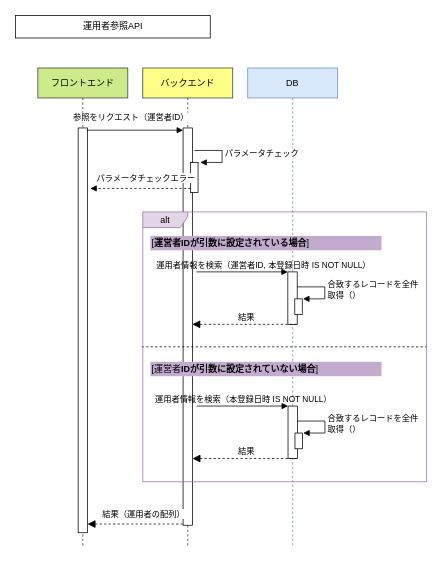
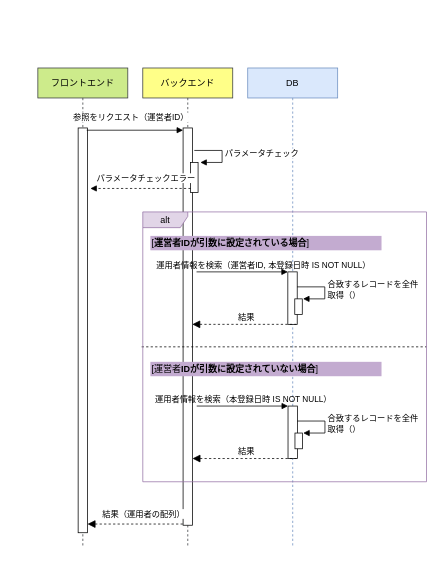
(113, 27) -> none
